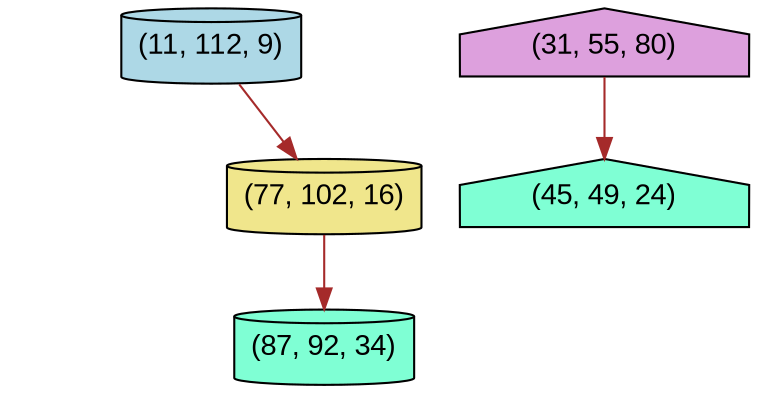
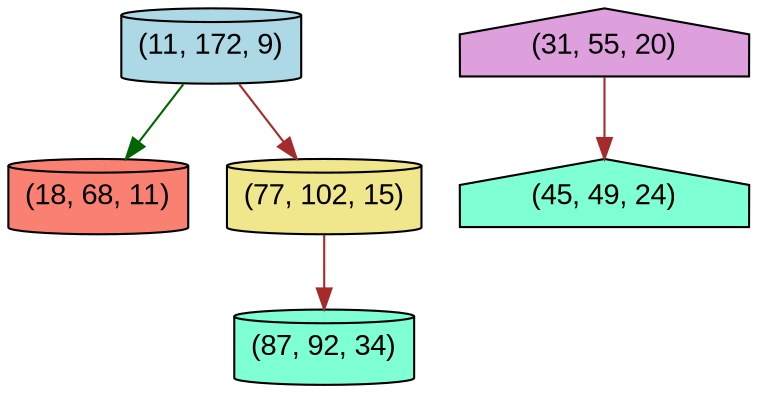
(211, 46) -> (211, 46)
(604, 46) -> (604, 46)
none -> (98, 197)
(324, 197) -> (324, 197)
